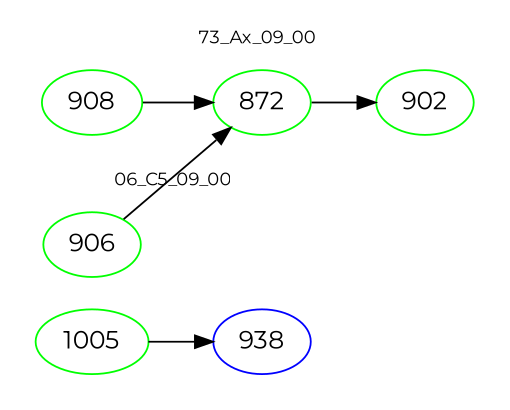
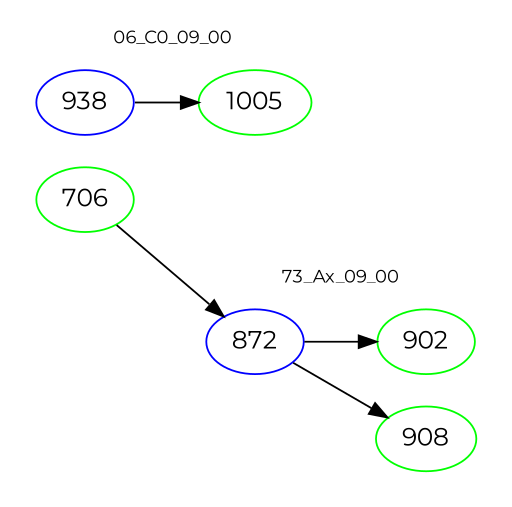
(169, 103) -> (332, 386)
(262, 103) -> (255, 342)
(174, 181) -> (174, 39)
(92, 245) -> (85, 200)
(172, 342) -> (158, 103)
